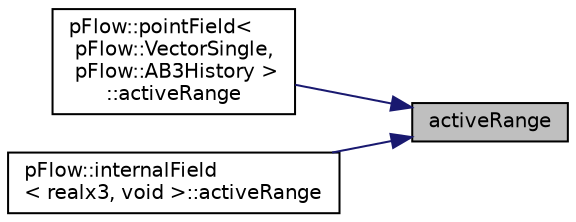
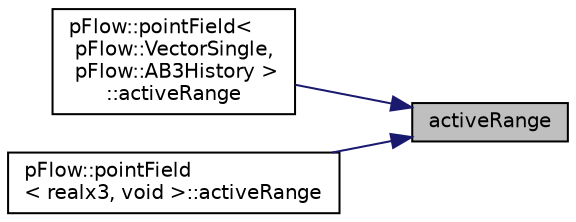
(174, 183) -> (174, 183)
